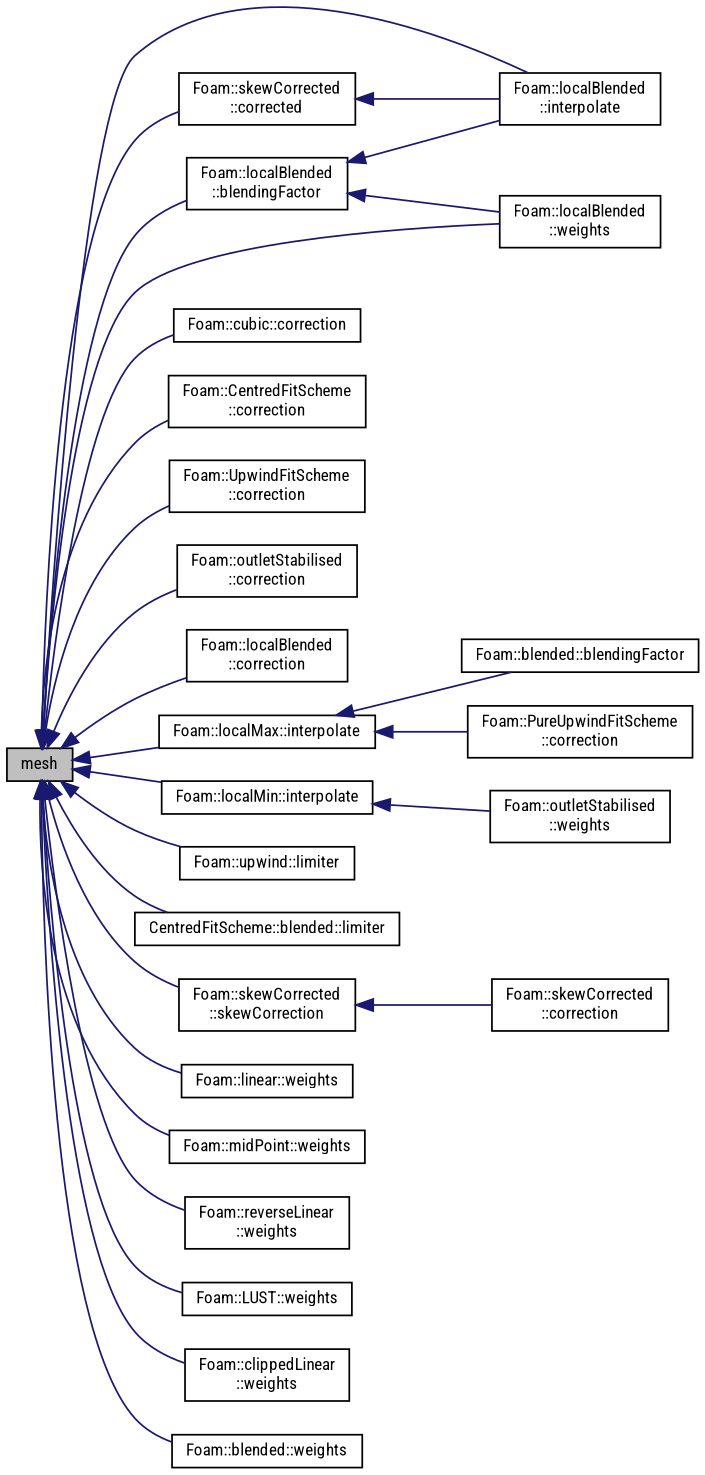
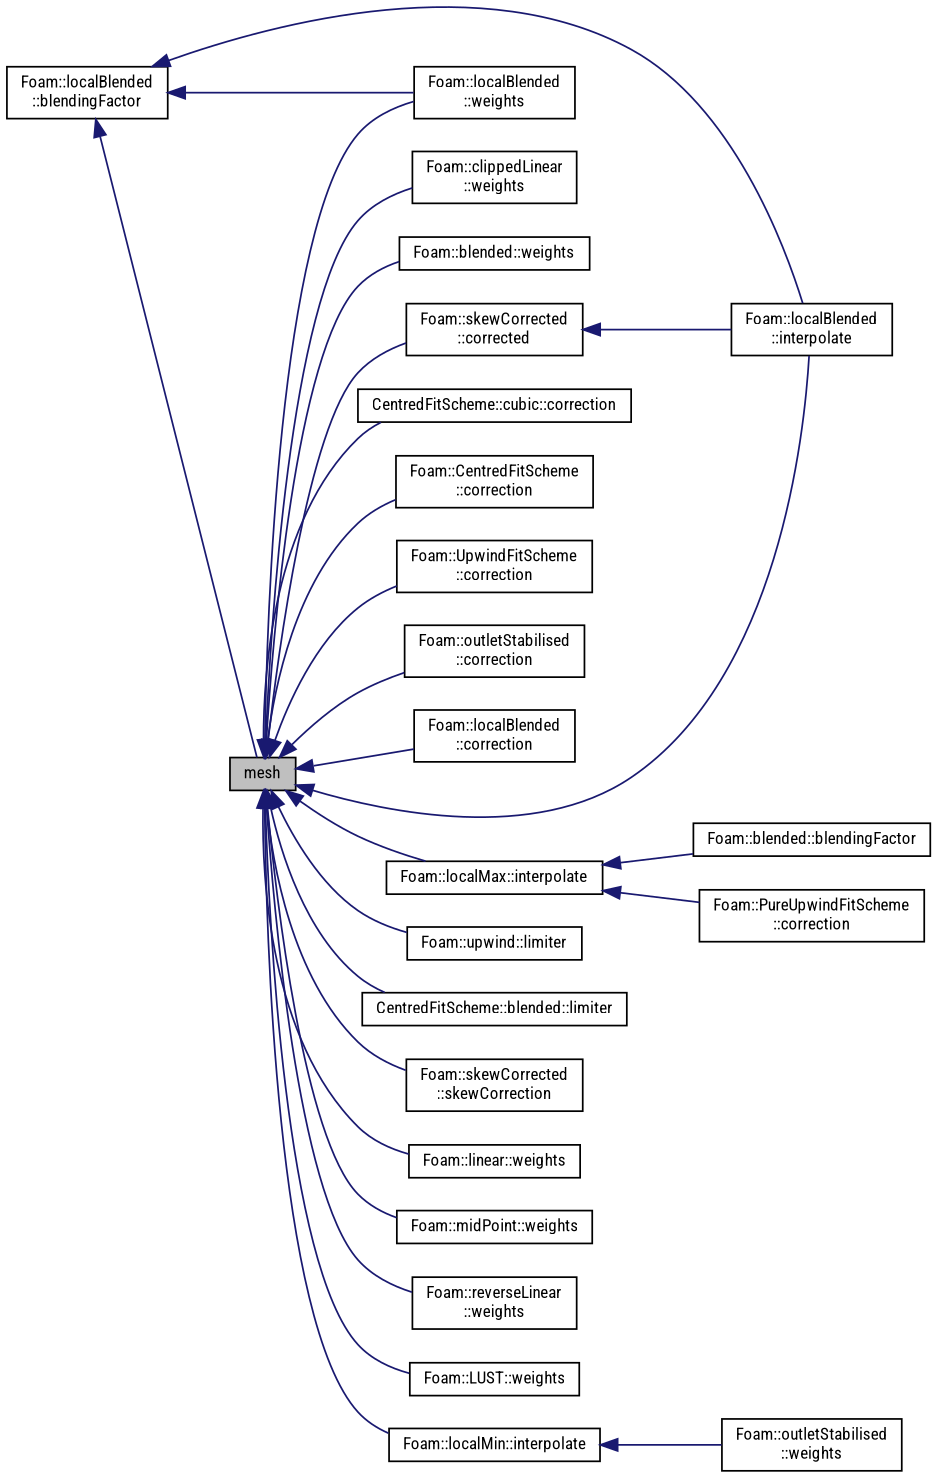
(267, 325) -> (495, 406)
(91, 349) -> (179, 447)
(580, 1005) -> none
